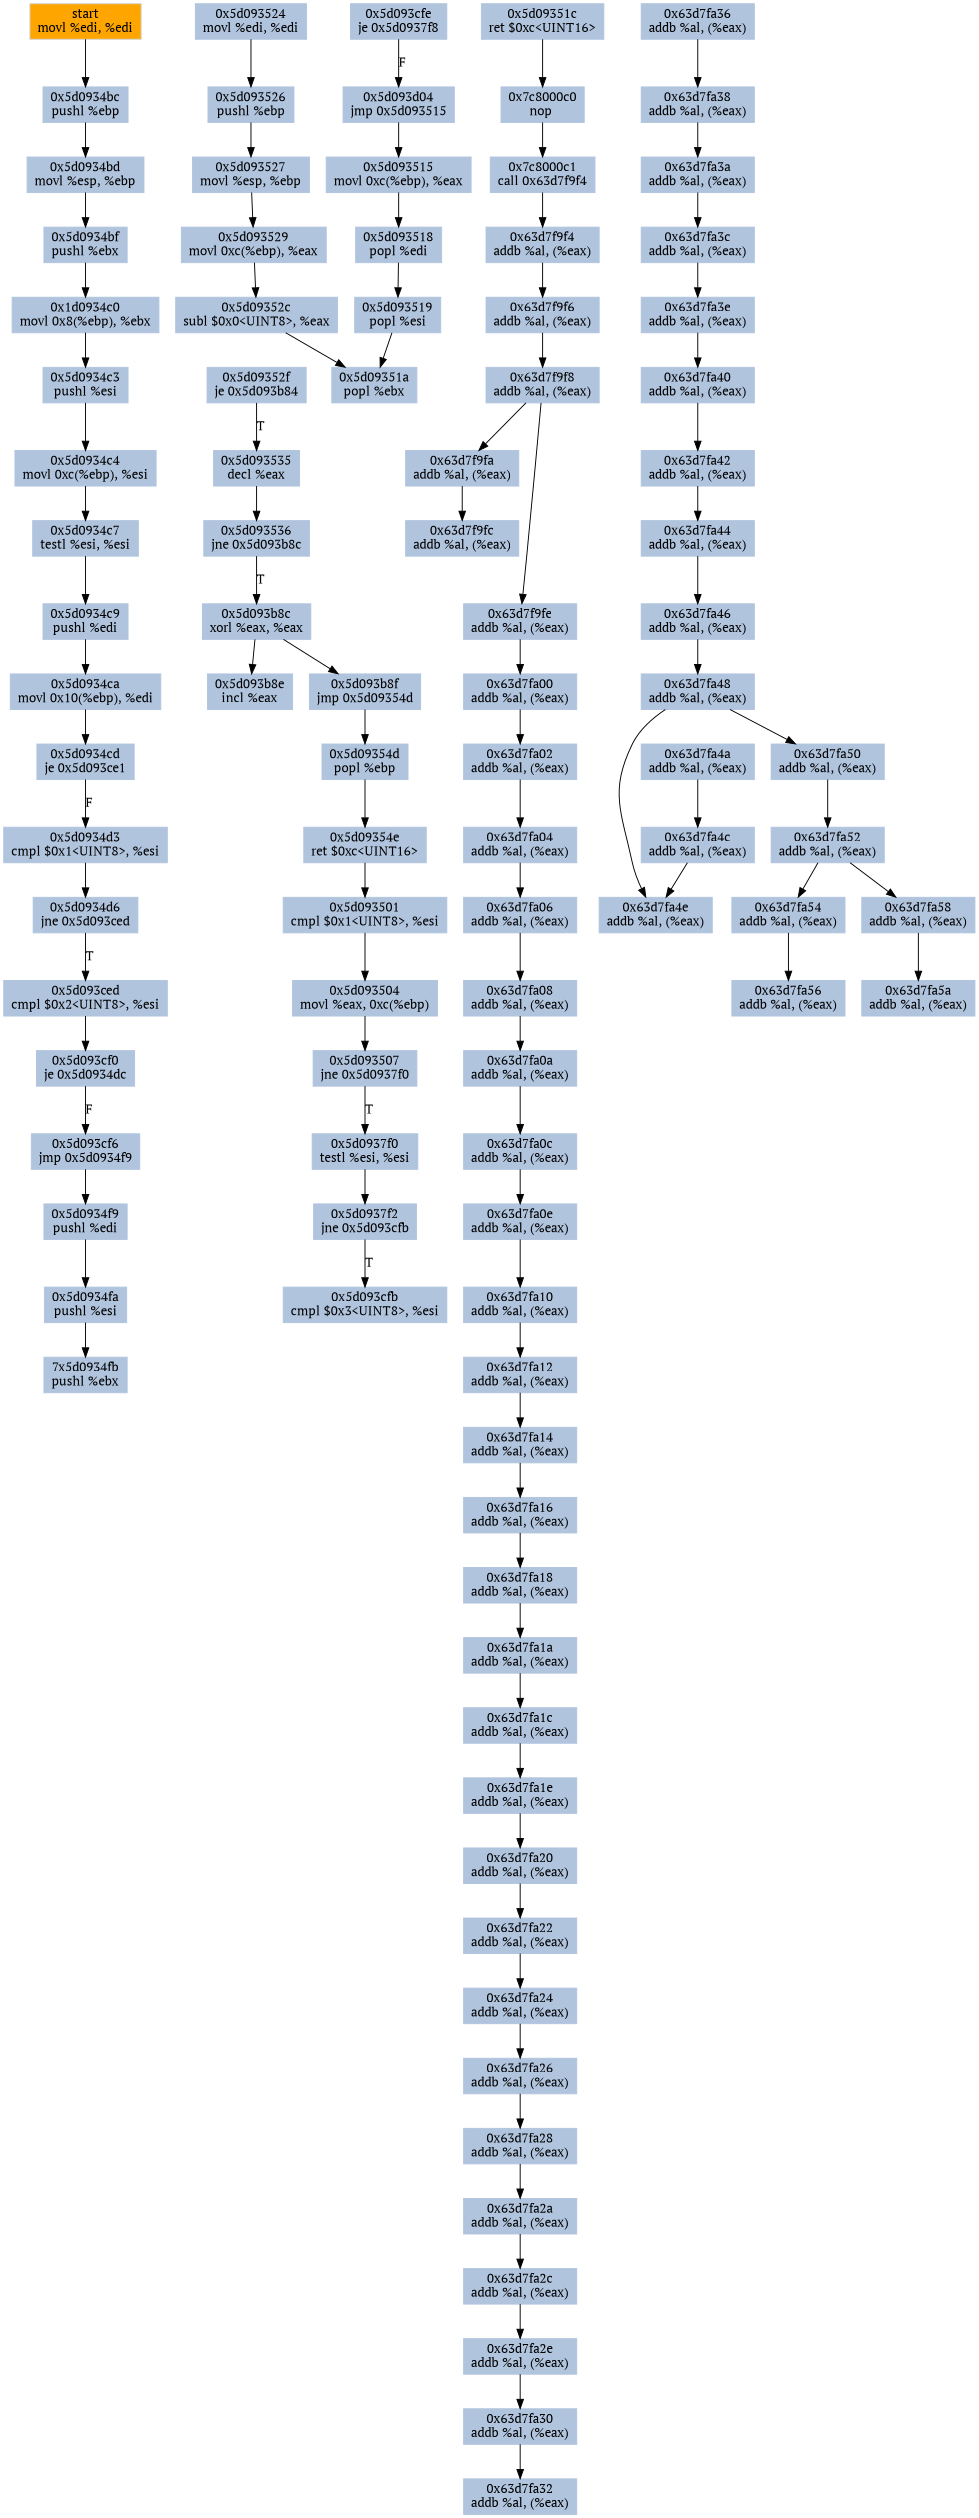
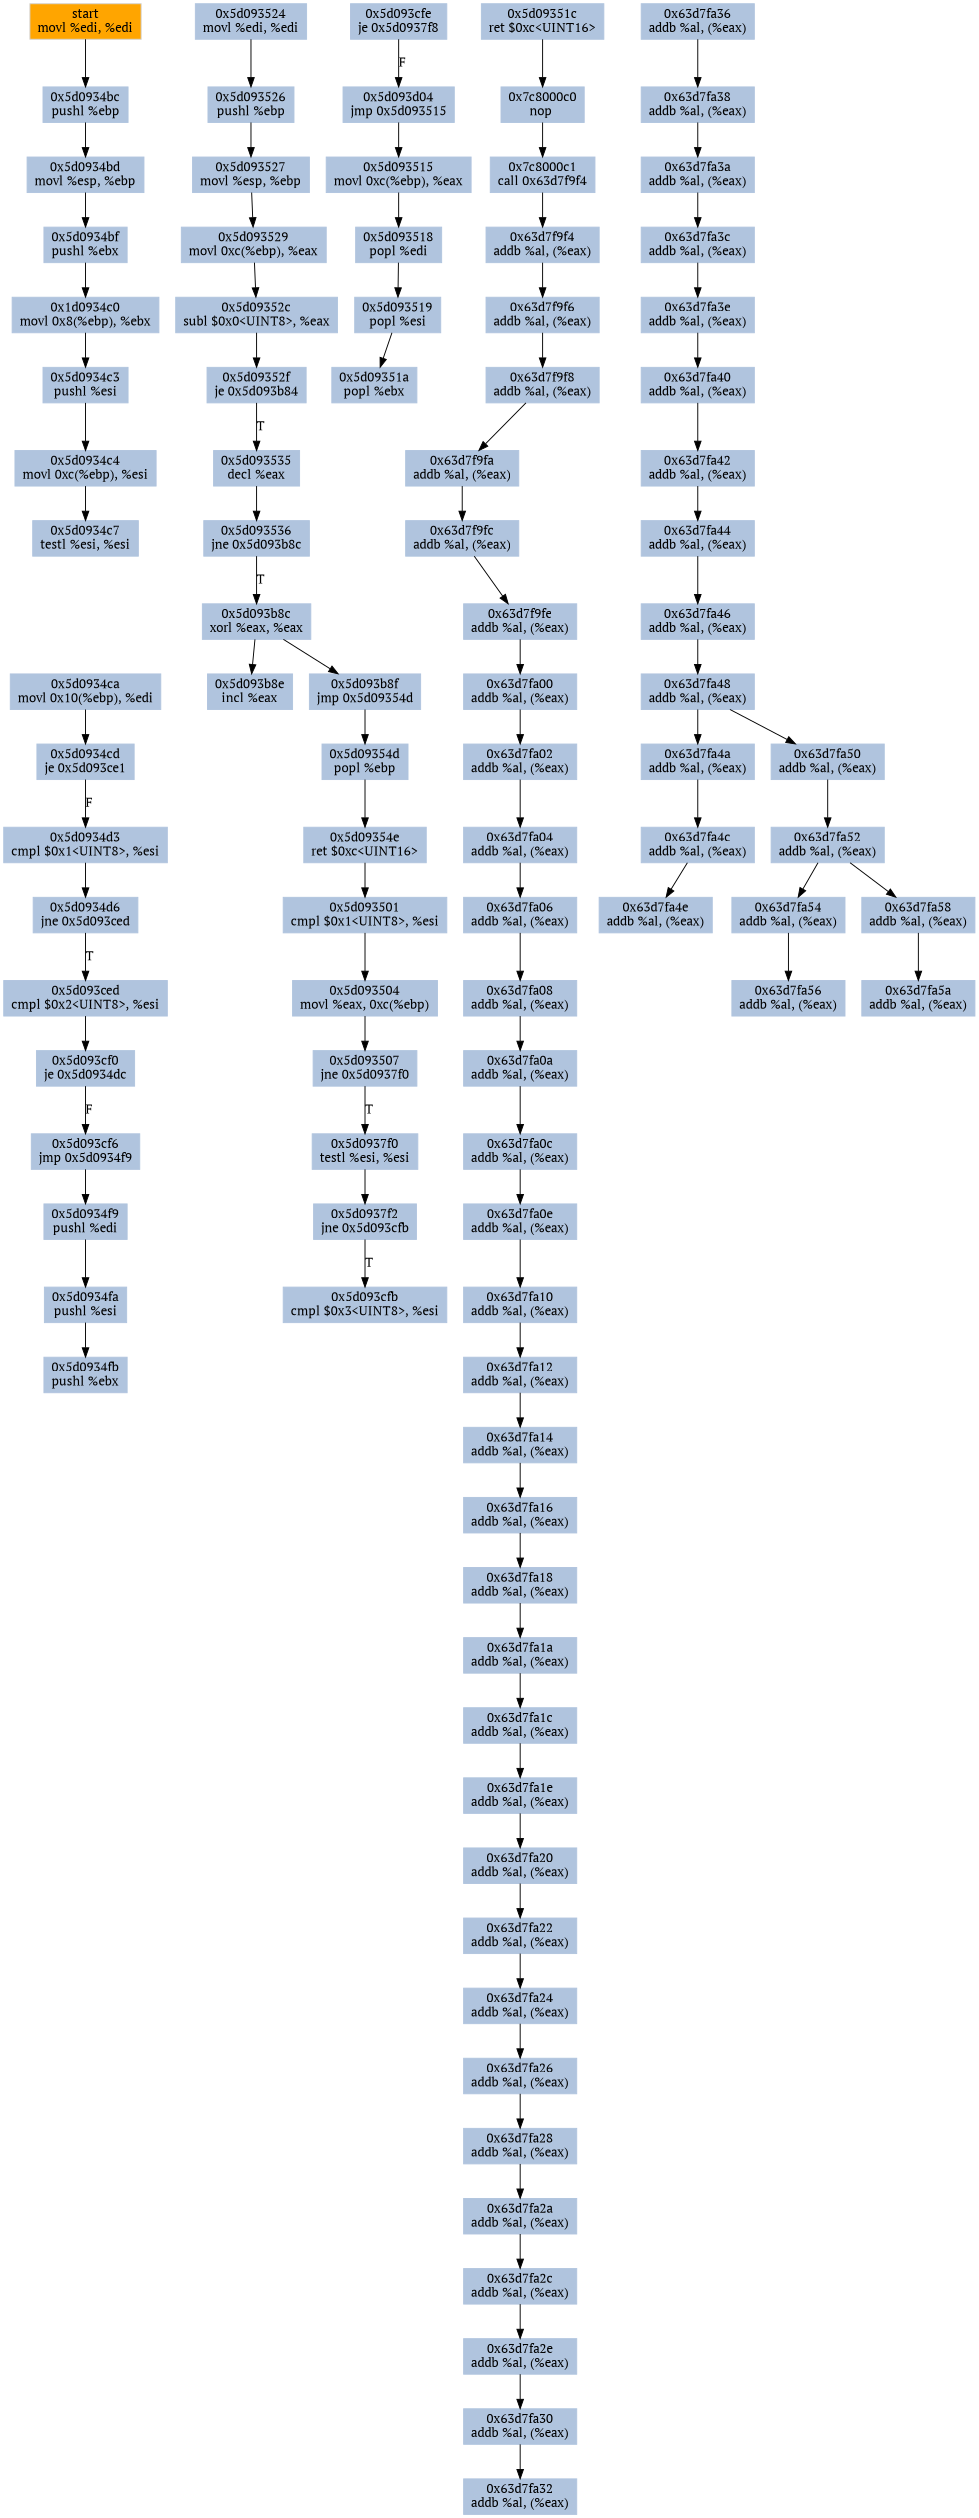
(311, 348) -> (257, 345)
(532, 499) -> (488, 576)
(86, 622) -> none
(619, 793) -> (698, 722)
(86, 1375) -> (86, 1375)
